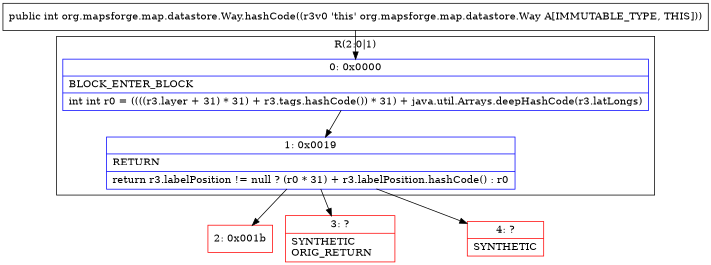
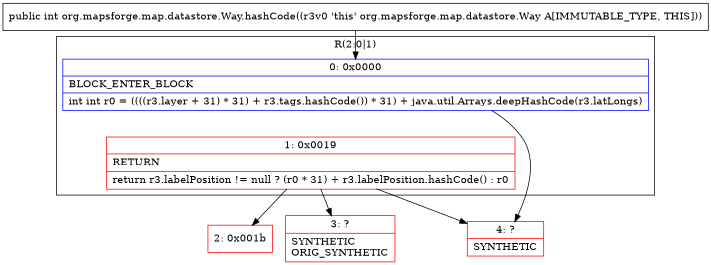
(335, 121) -> (530, 156)
(311, 163) -> (311, 163)
(332, 253) -> (340, 253)
